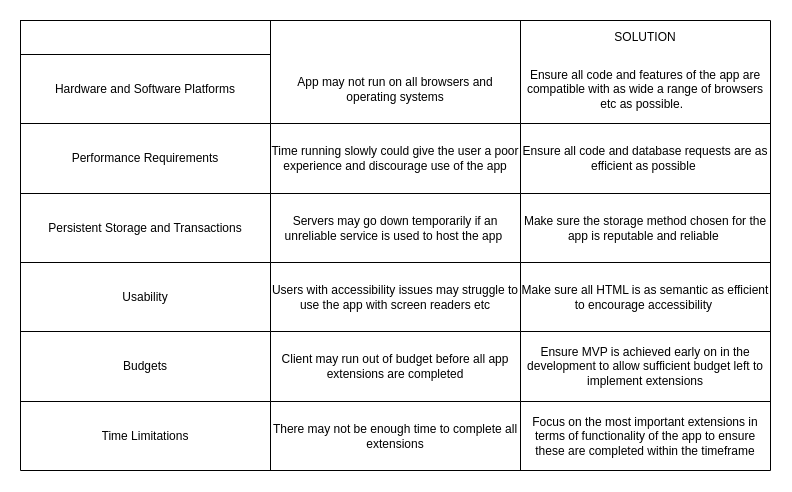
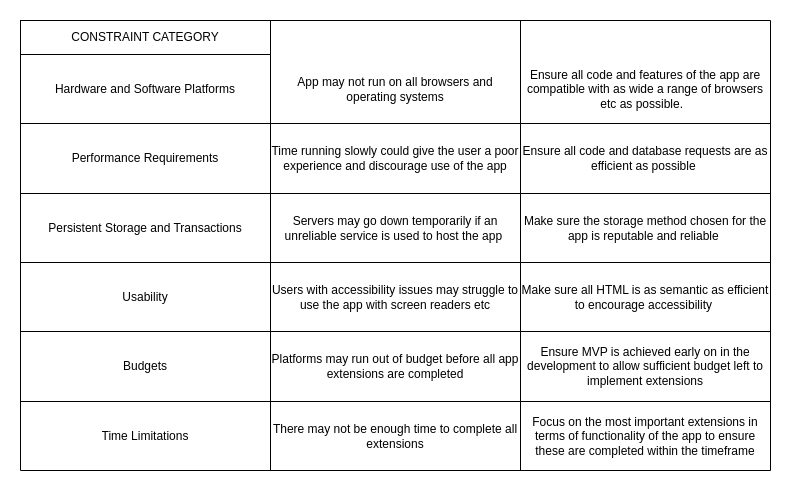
none -> (146, 38)
(646, 38) -> none
(396, 367) -> (396, 367)
